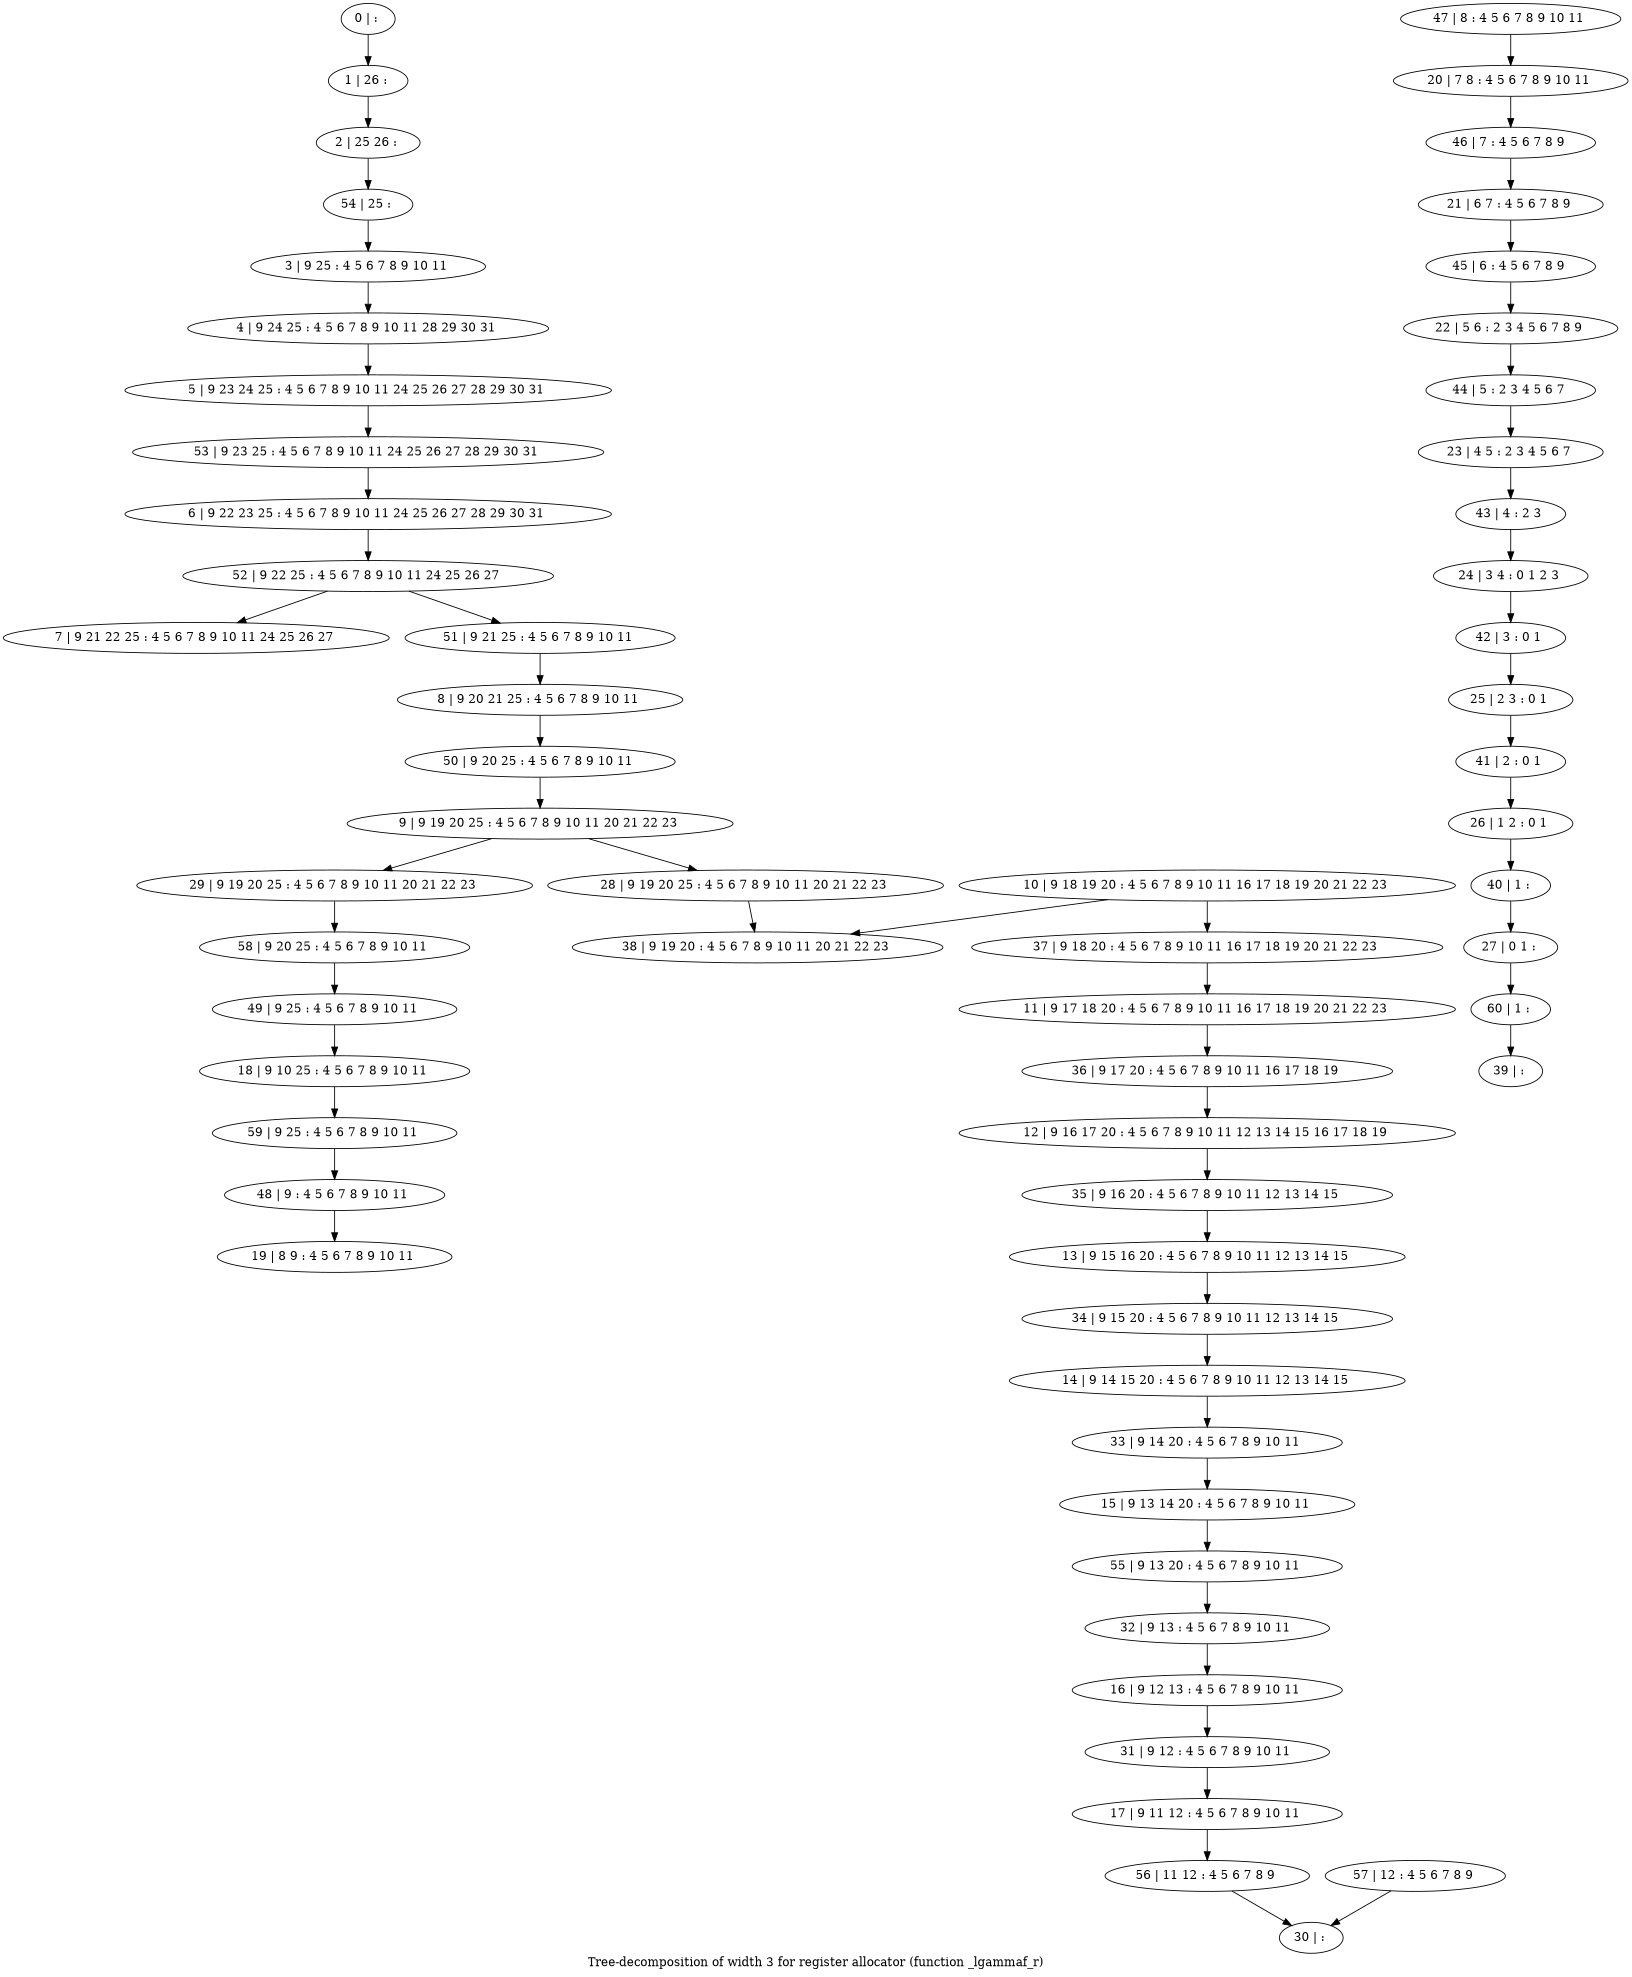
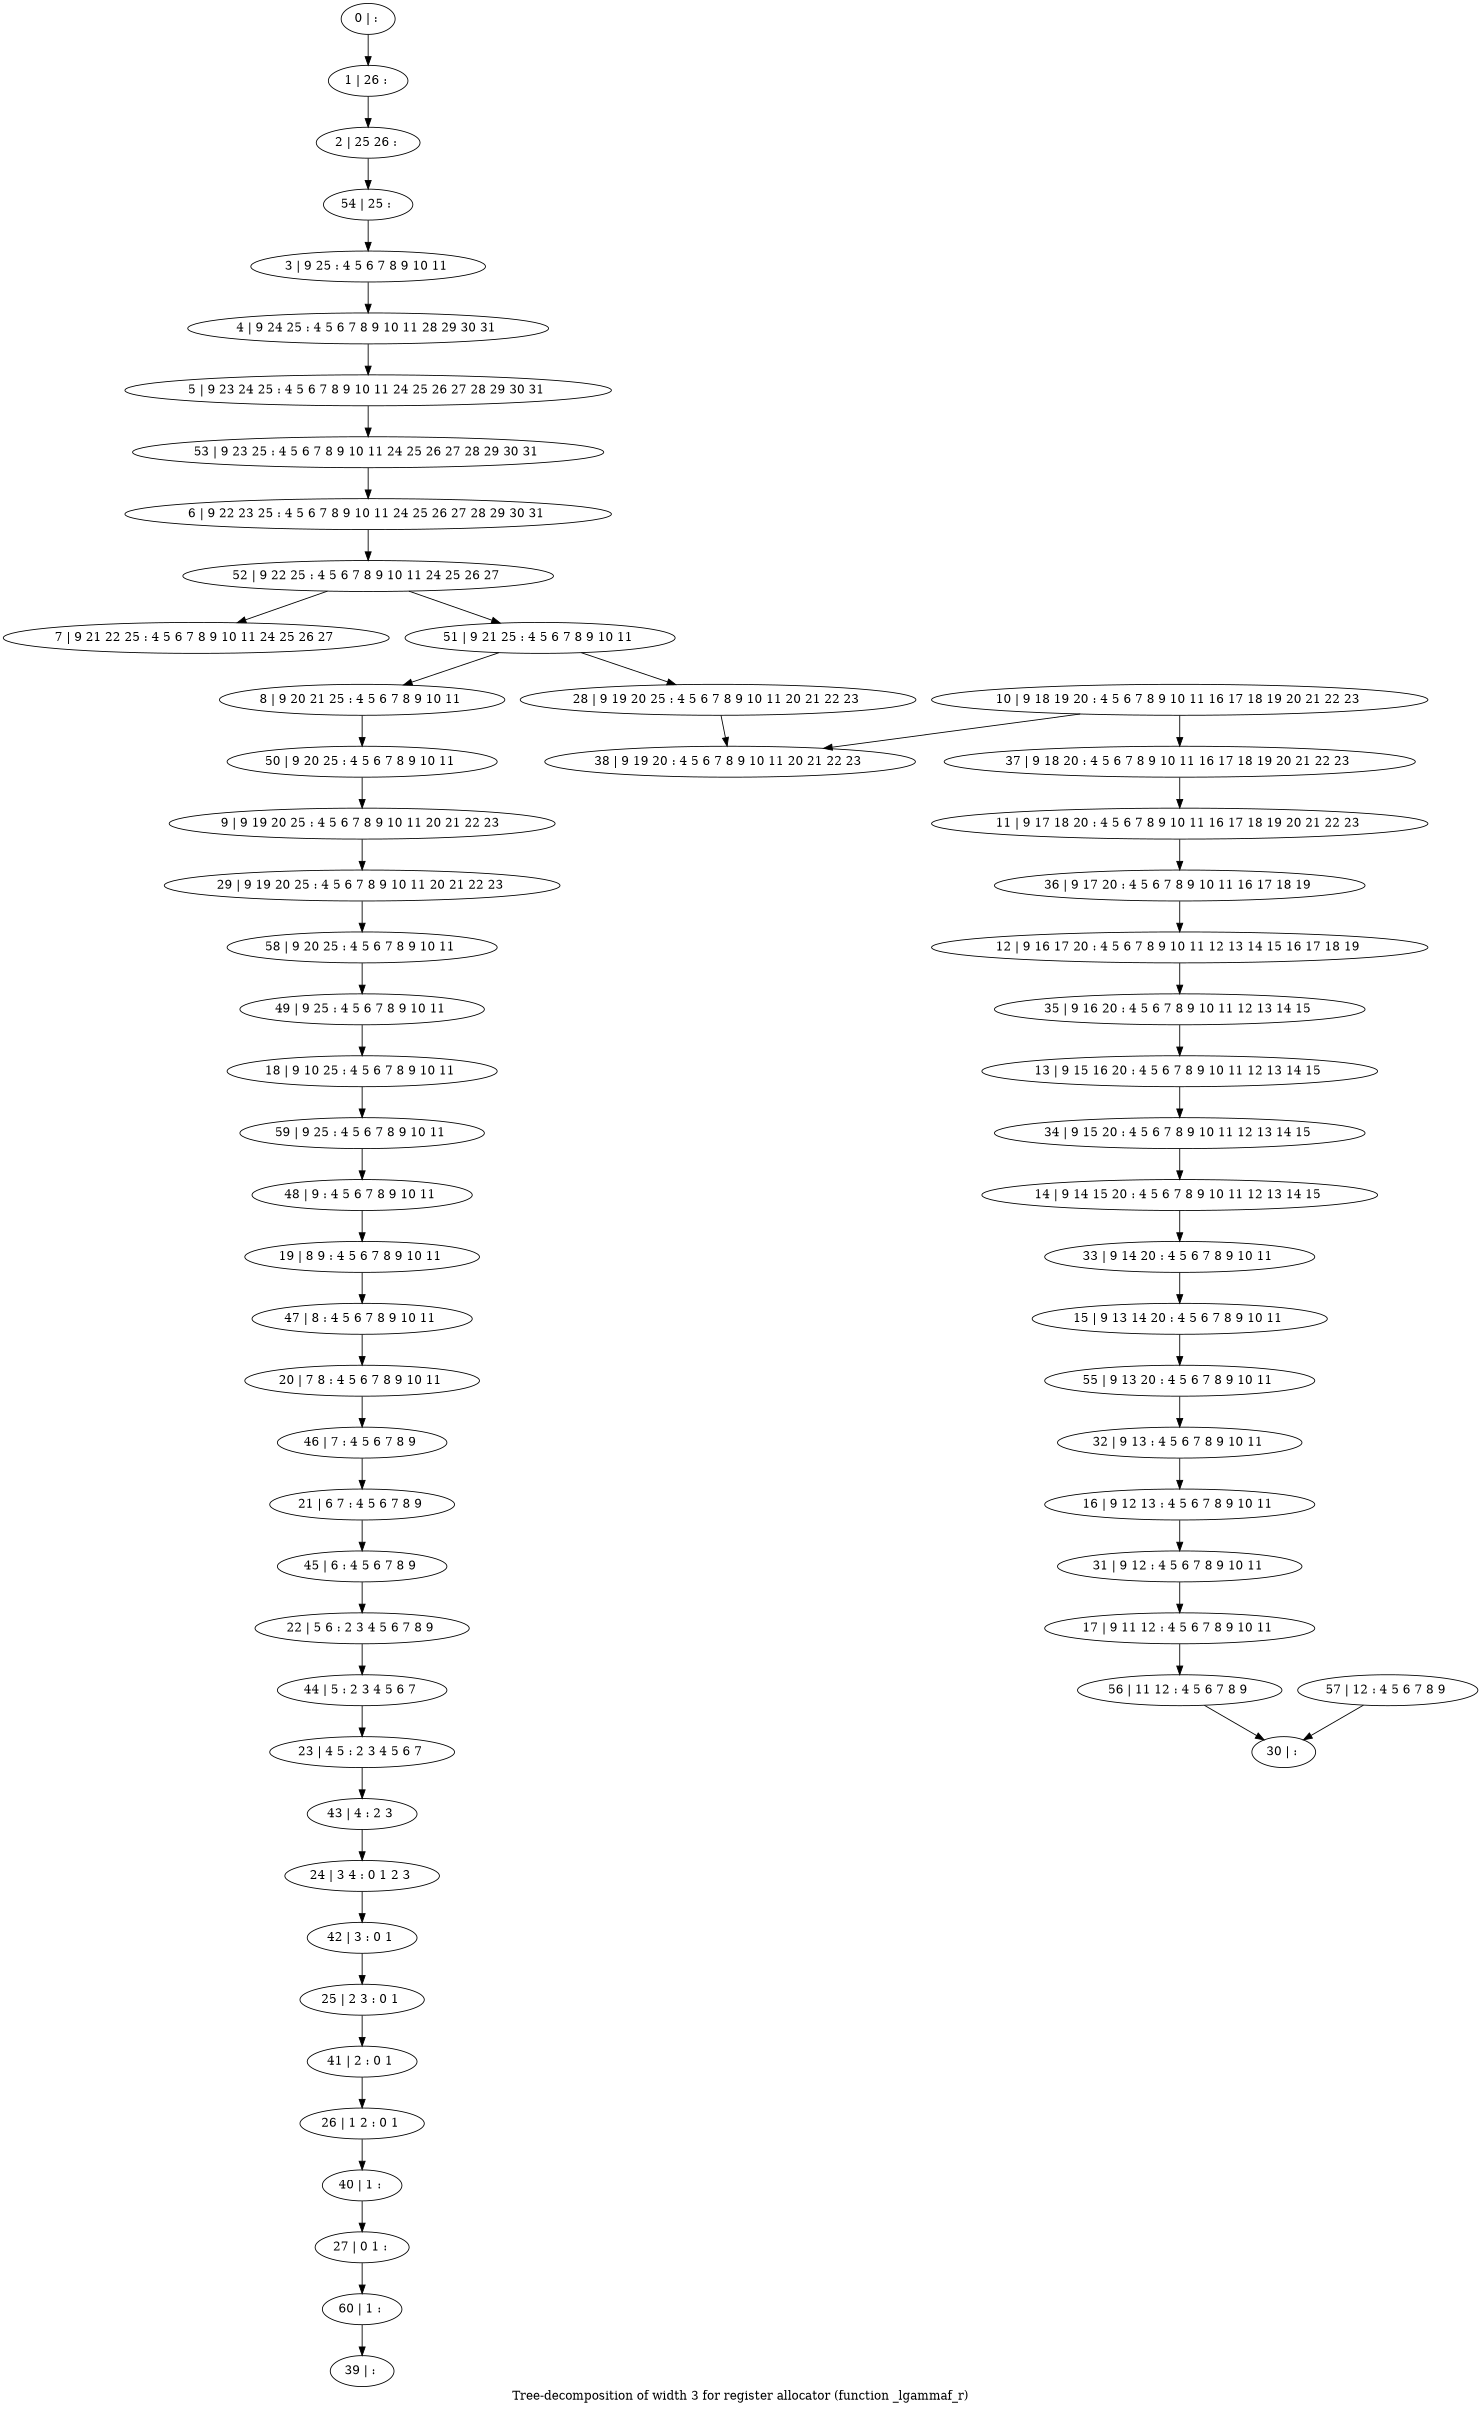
(639, 853) -> (624, 667)
none -> (362, 1284)
